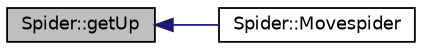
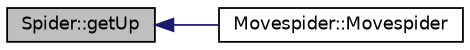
(317, 25) -> (341, 25)
